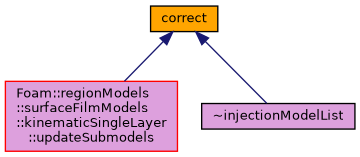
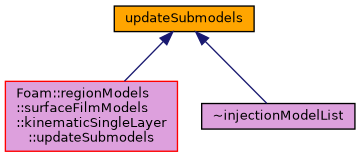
(184, 19) -> (184, 19)
